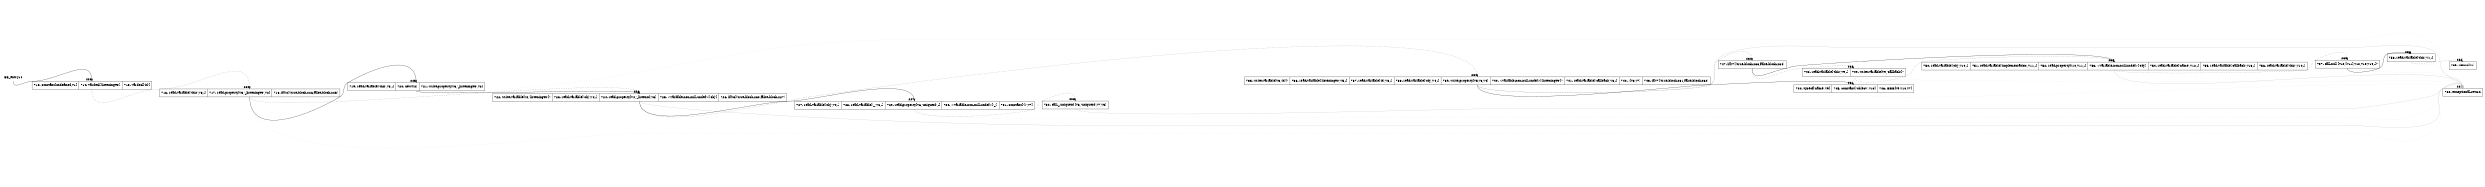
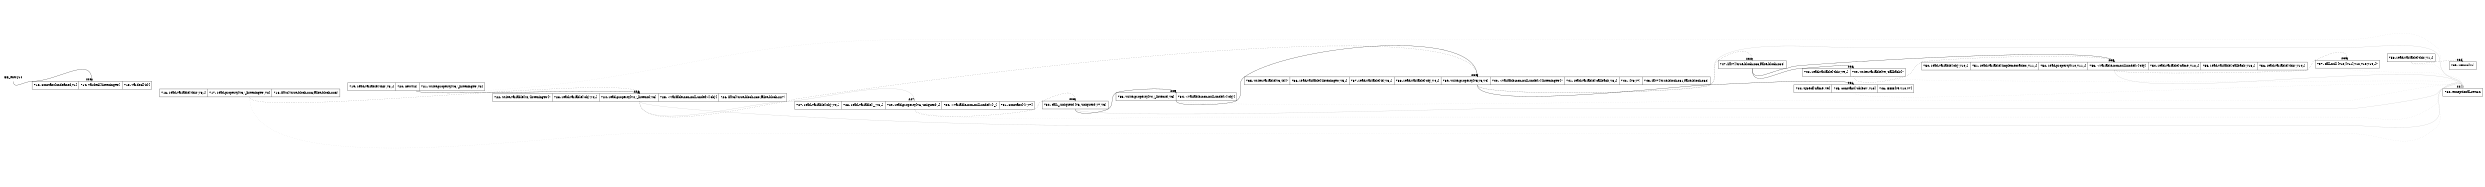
(2381, 67) -> none
(1798, 69) -> (1798, 69)
(171, 88) -> none
none -> (1176, 97)
(335, 100) -> none
(768, 103) -> (768, 103)
